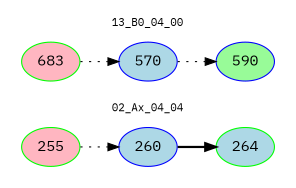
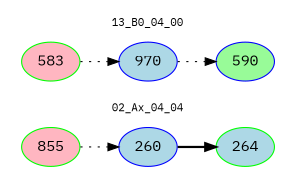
(51, 62) -> (51, 62)
(148, 62) -> (148, 62)
(51, 147) -> (51, 147)
